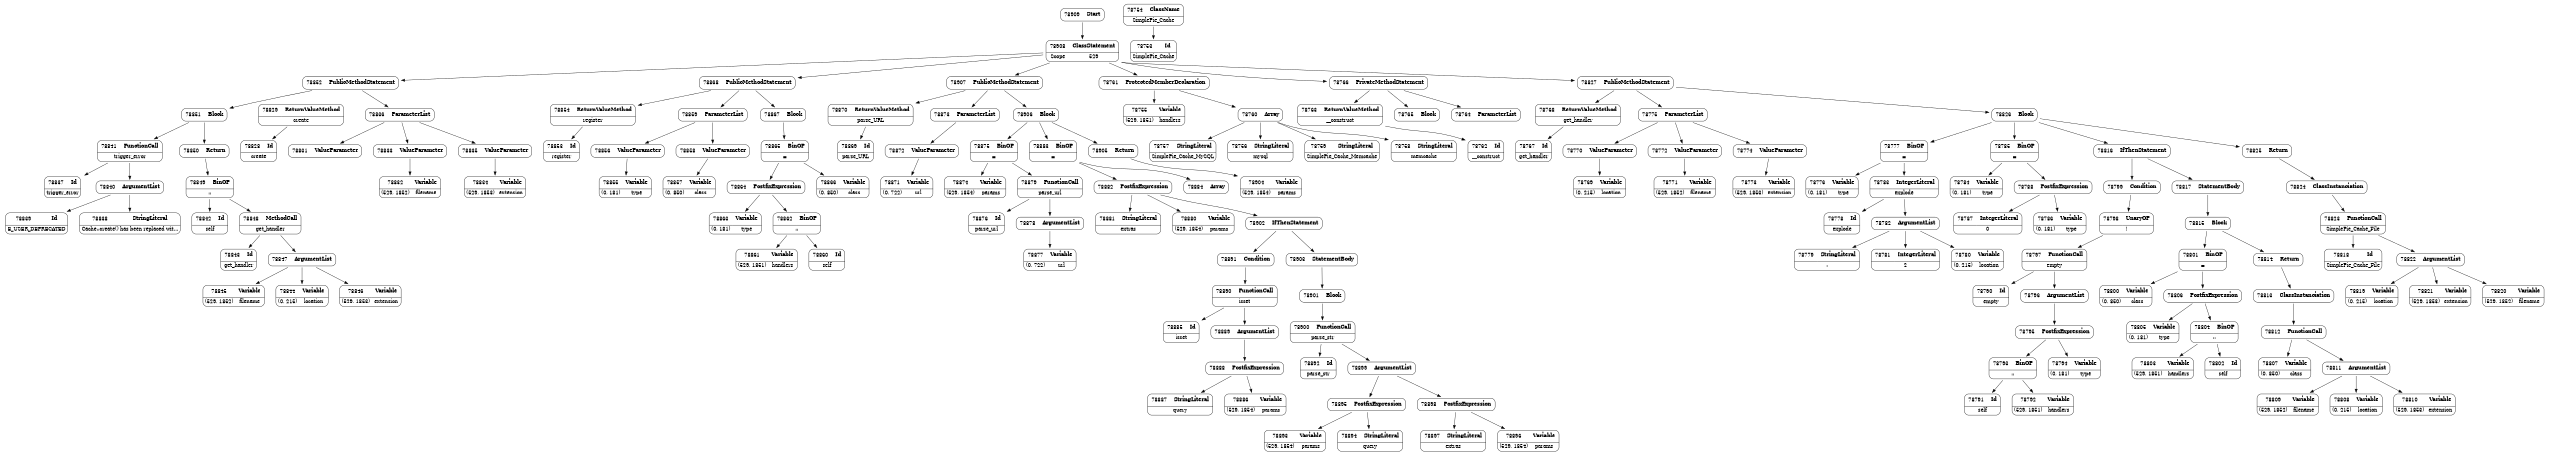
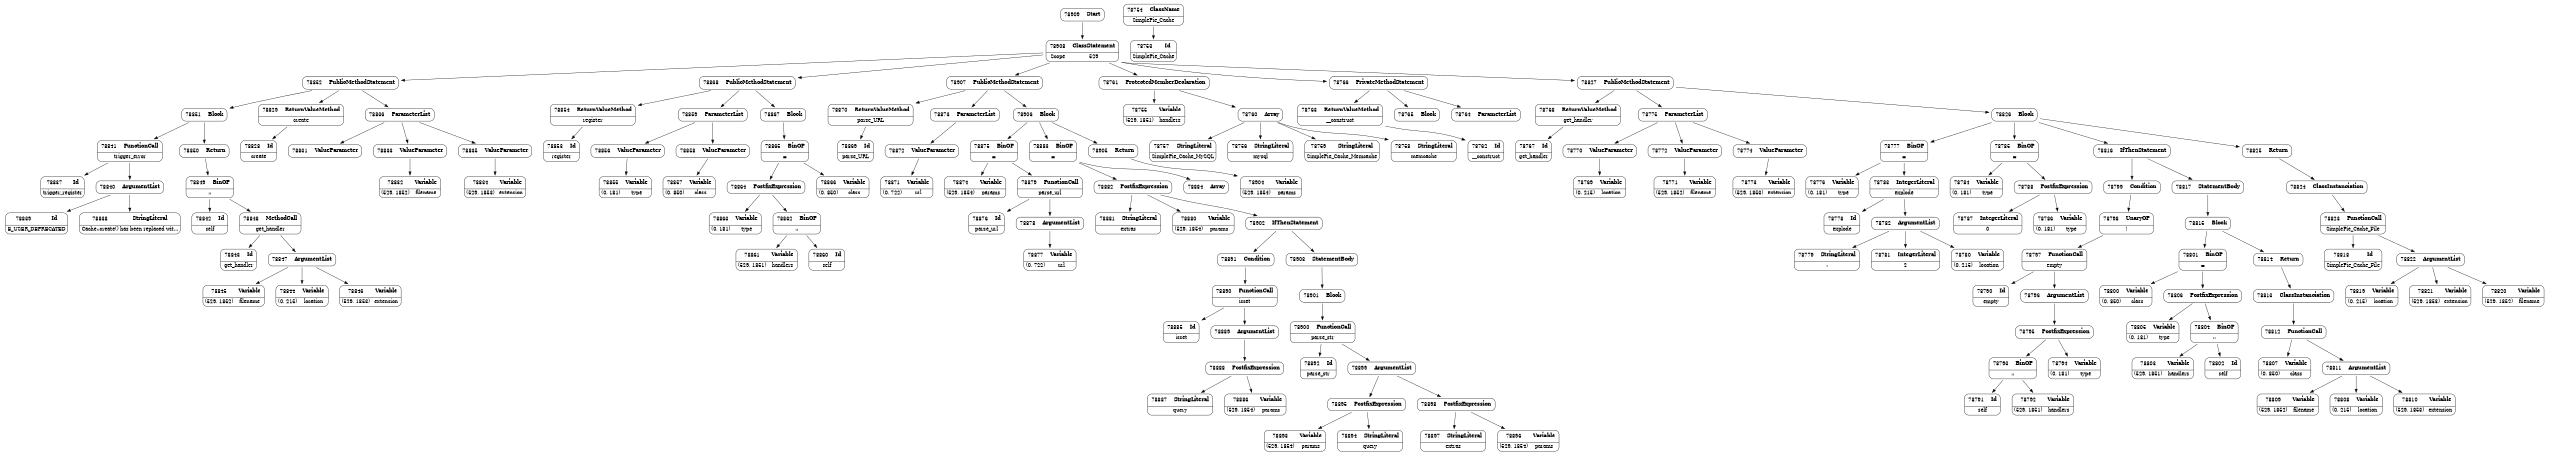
none -> (331, 96)
(63, 193) -> (63, 193)
